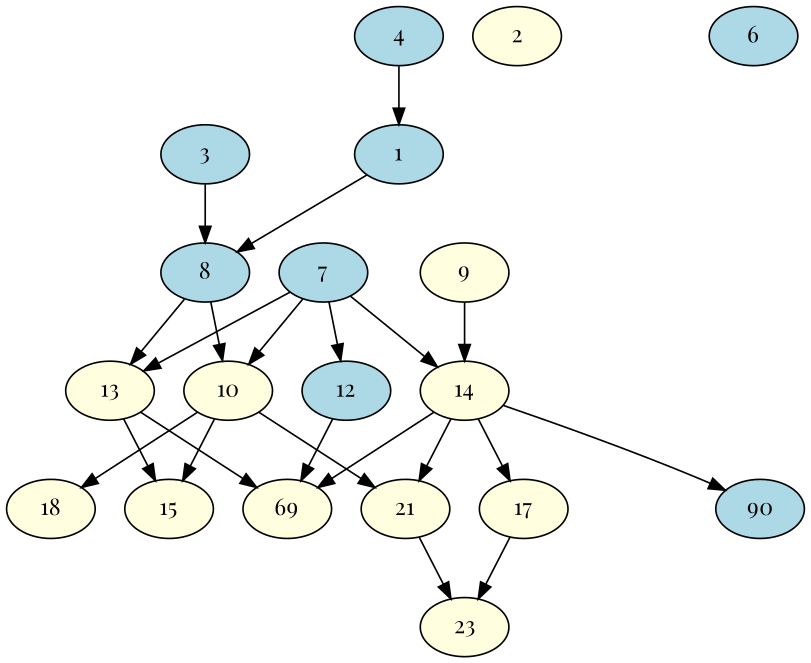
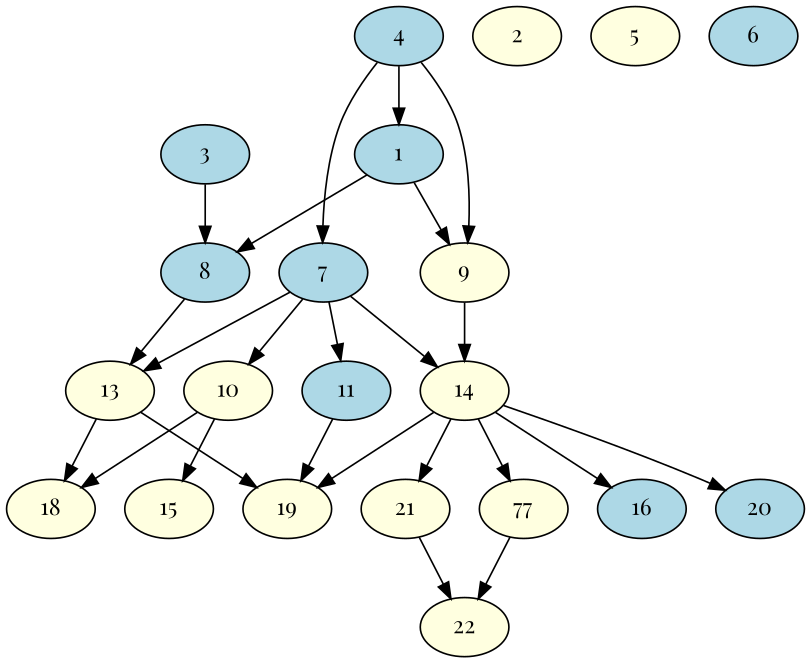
none -> (635, 36)
none -> (335, 139)
none -> (462, 139)
none -> (428, 206)
(215, 321) -> none
(346, 391) -> (346, 391)
(135, 440) -> (84, 442)
(308, 444) -> none
(287, 509) -> (287, 509)
(524, 509) -> (524, 509)
none -> (642, 509)
(760, 509) -> (760, 509)
(465, 627) -> (465, 627)
